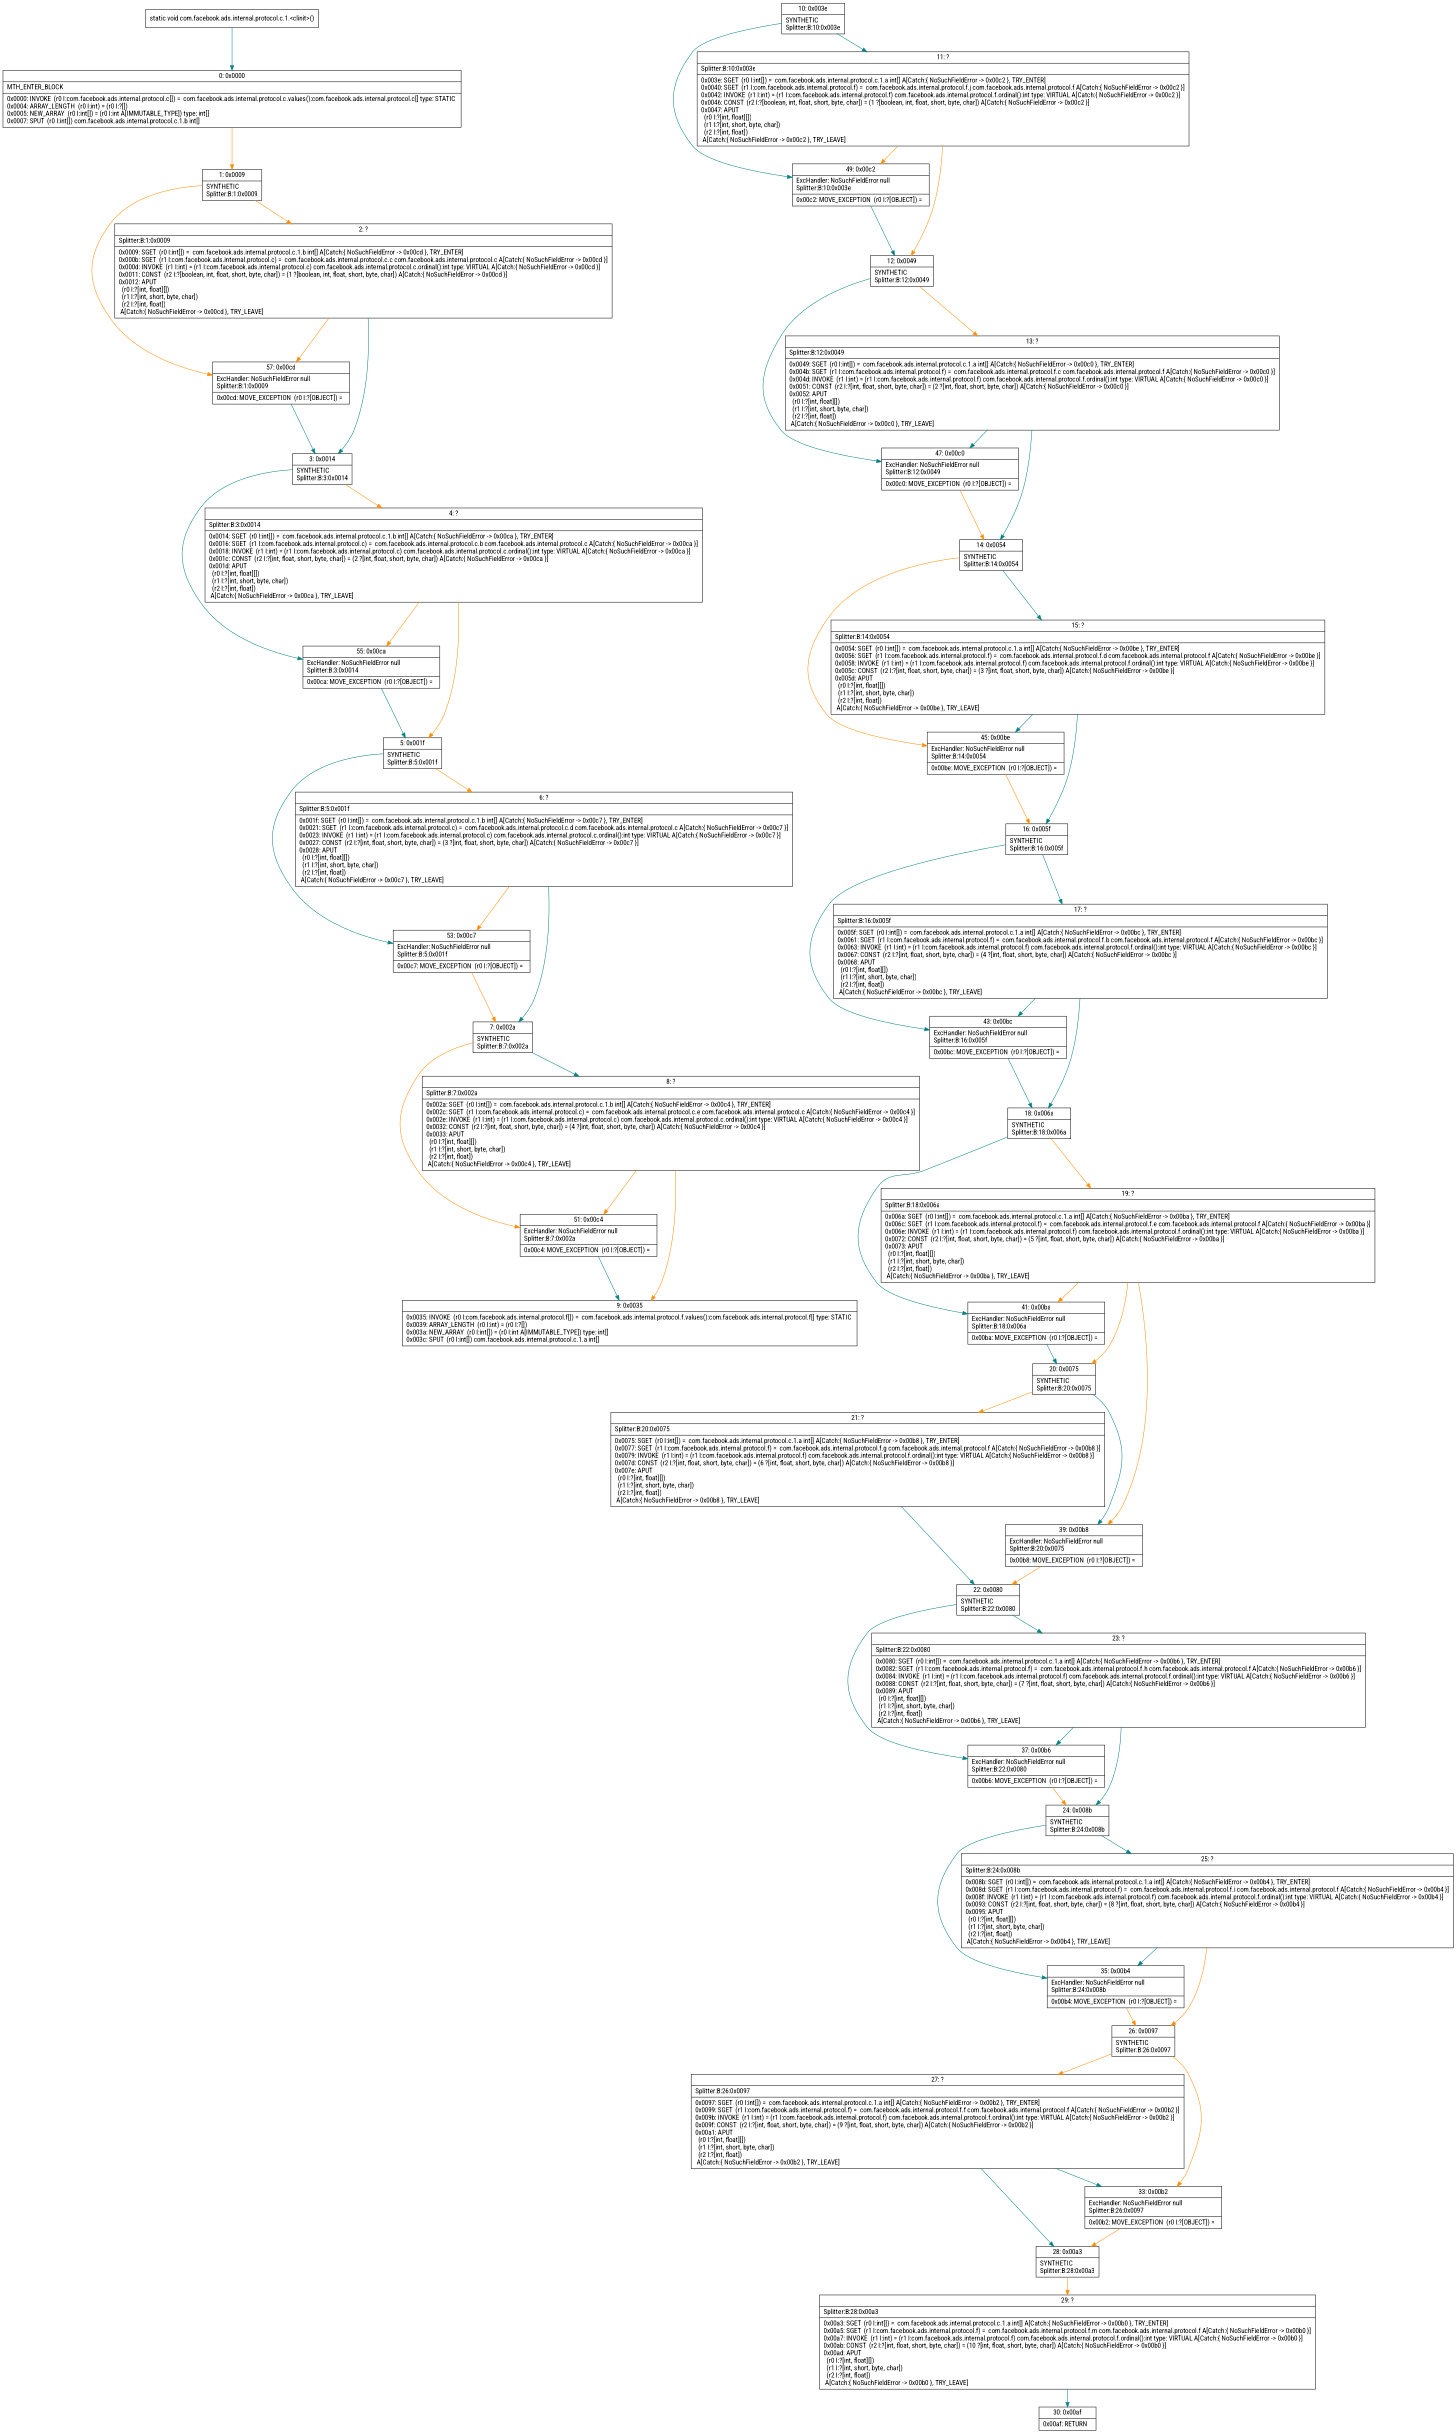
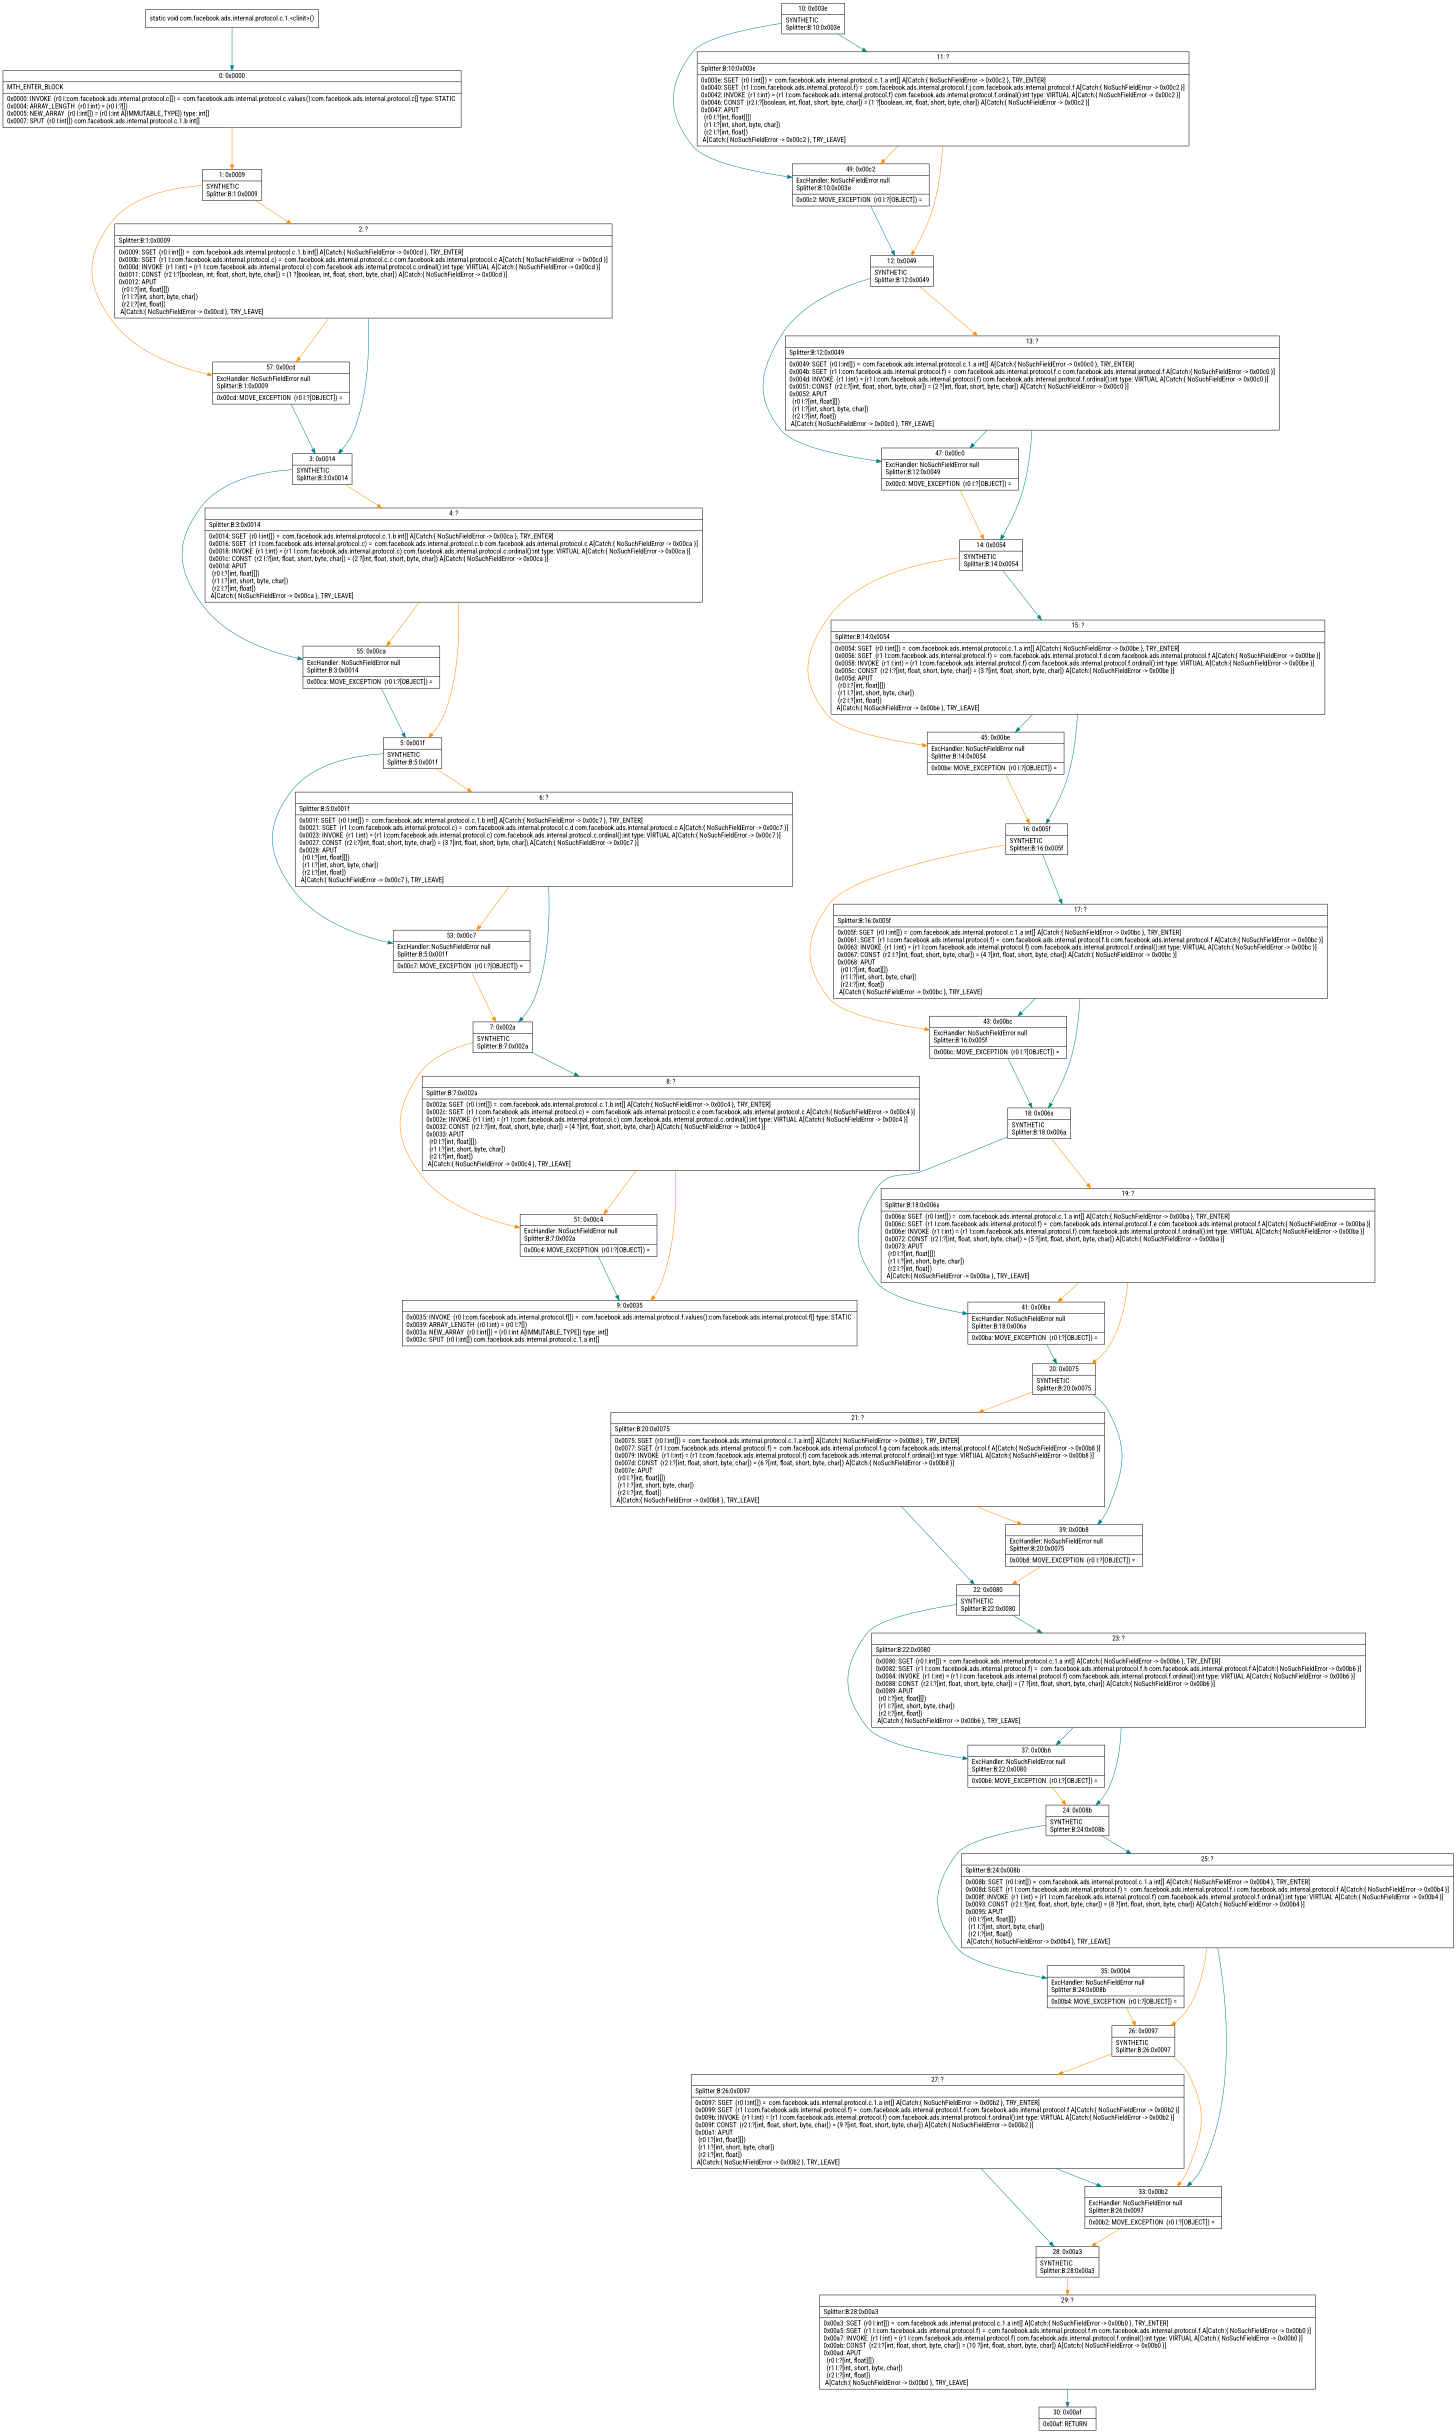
(824, 911) -> (824, 911)
(1146, 1405) -> (997, 1515)
(1149, 1955) -> (1225, 2069)
